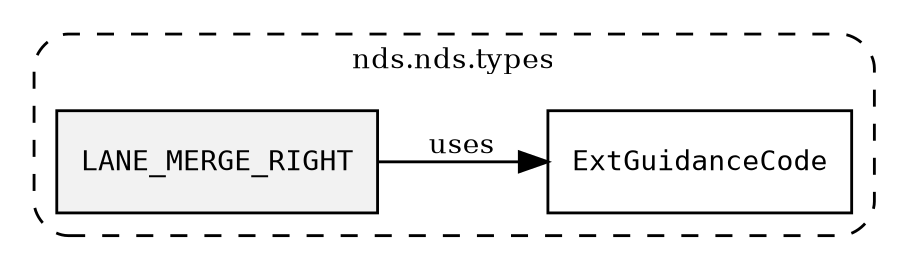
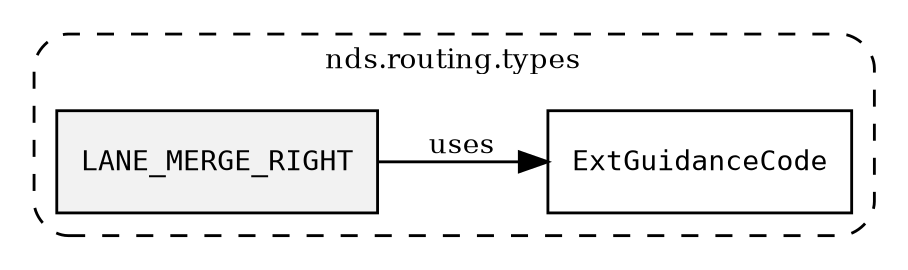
(454, 61) -> (454, 61)
